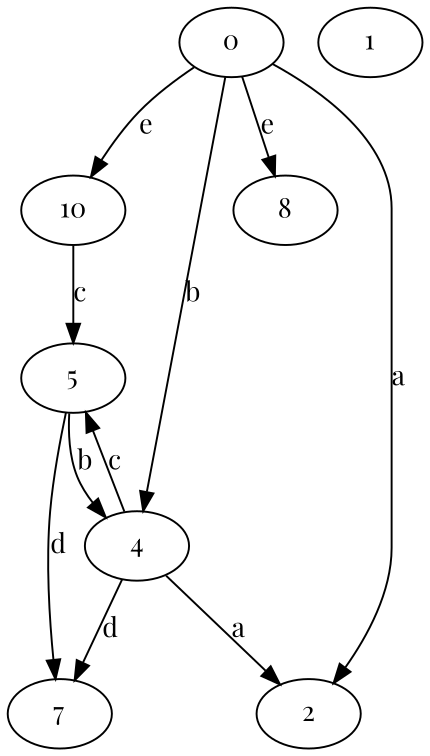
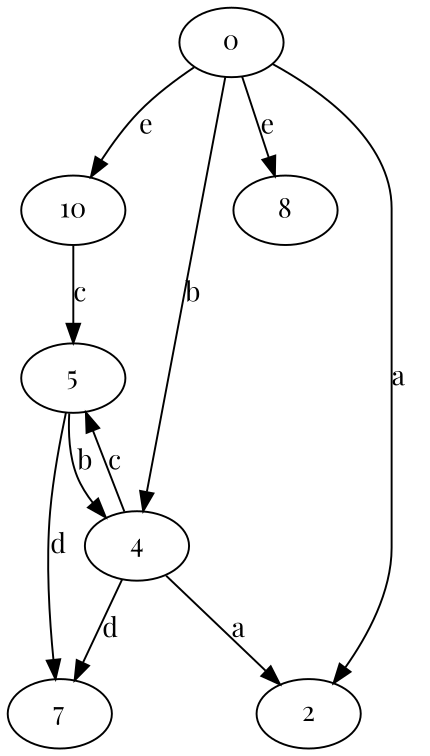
(370, 42) -> none
